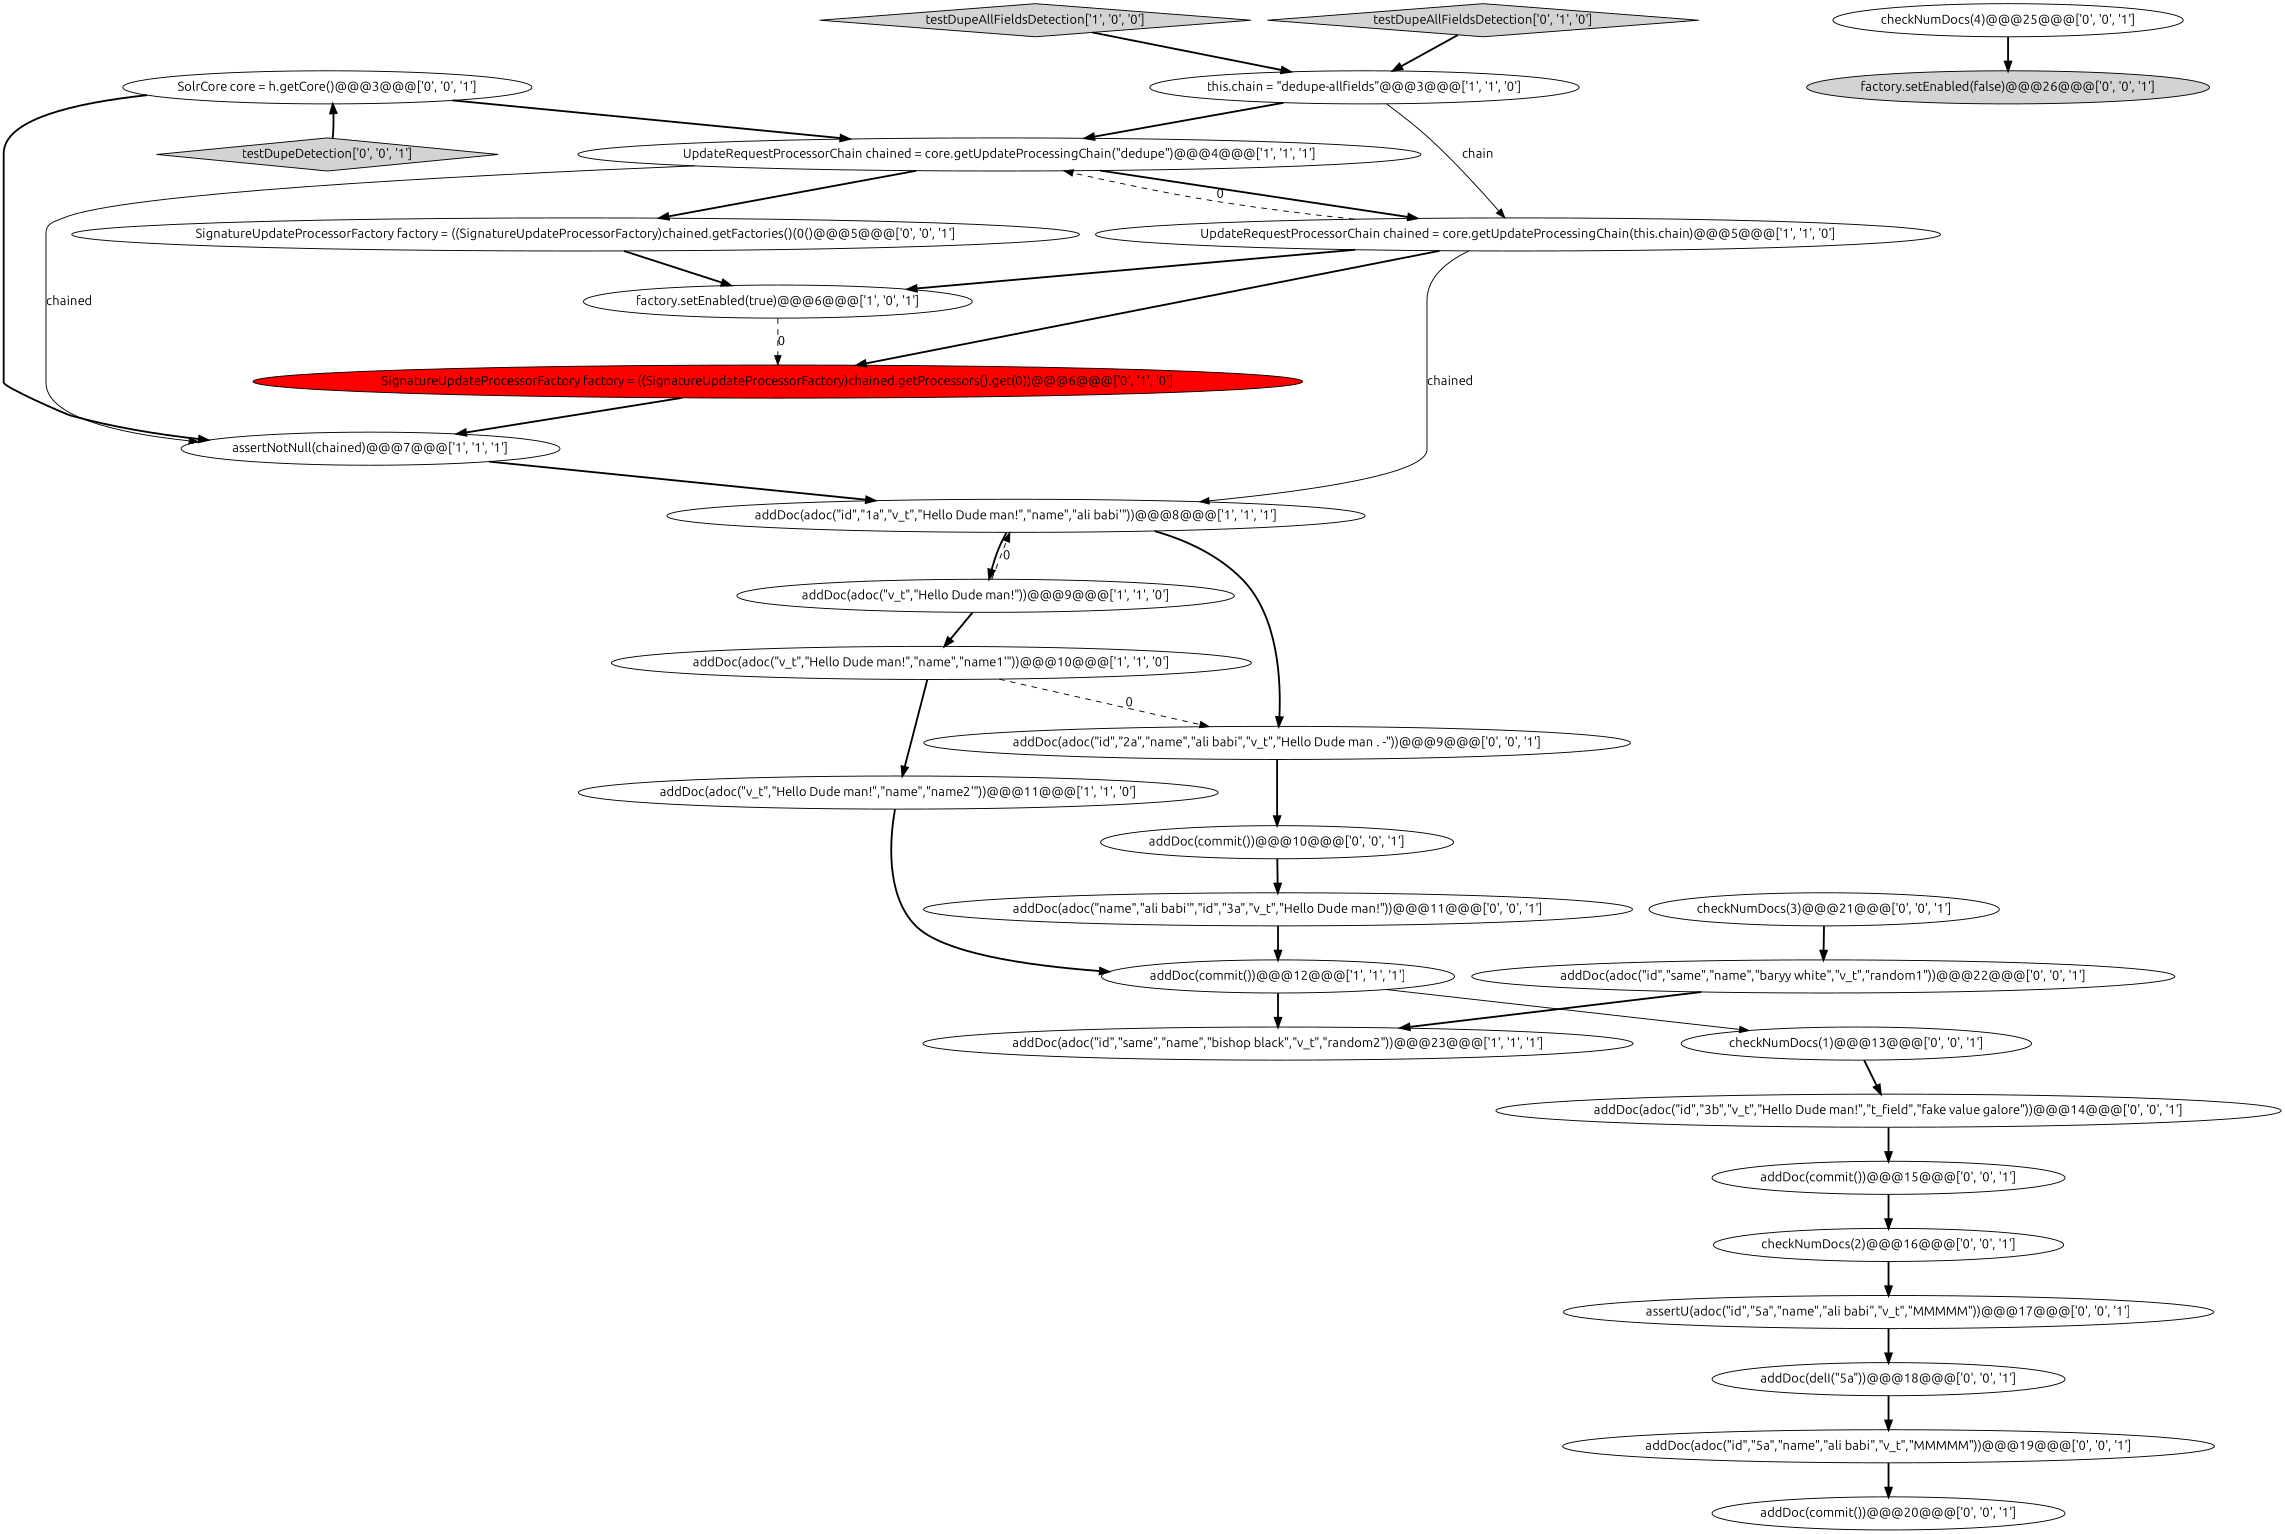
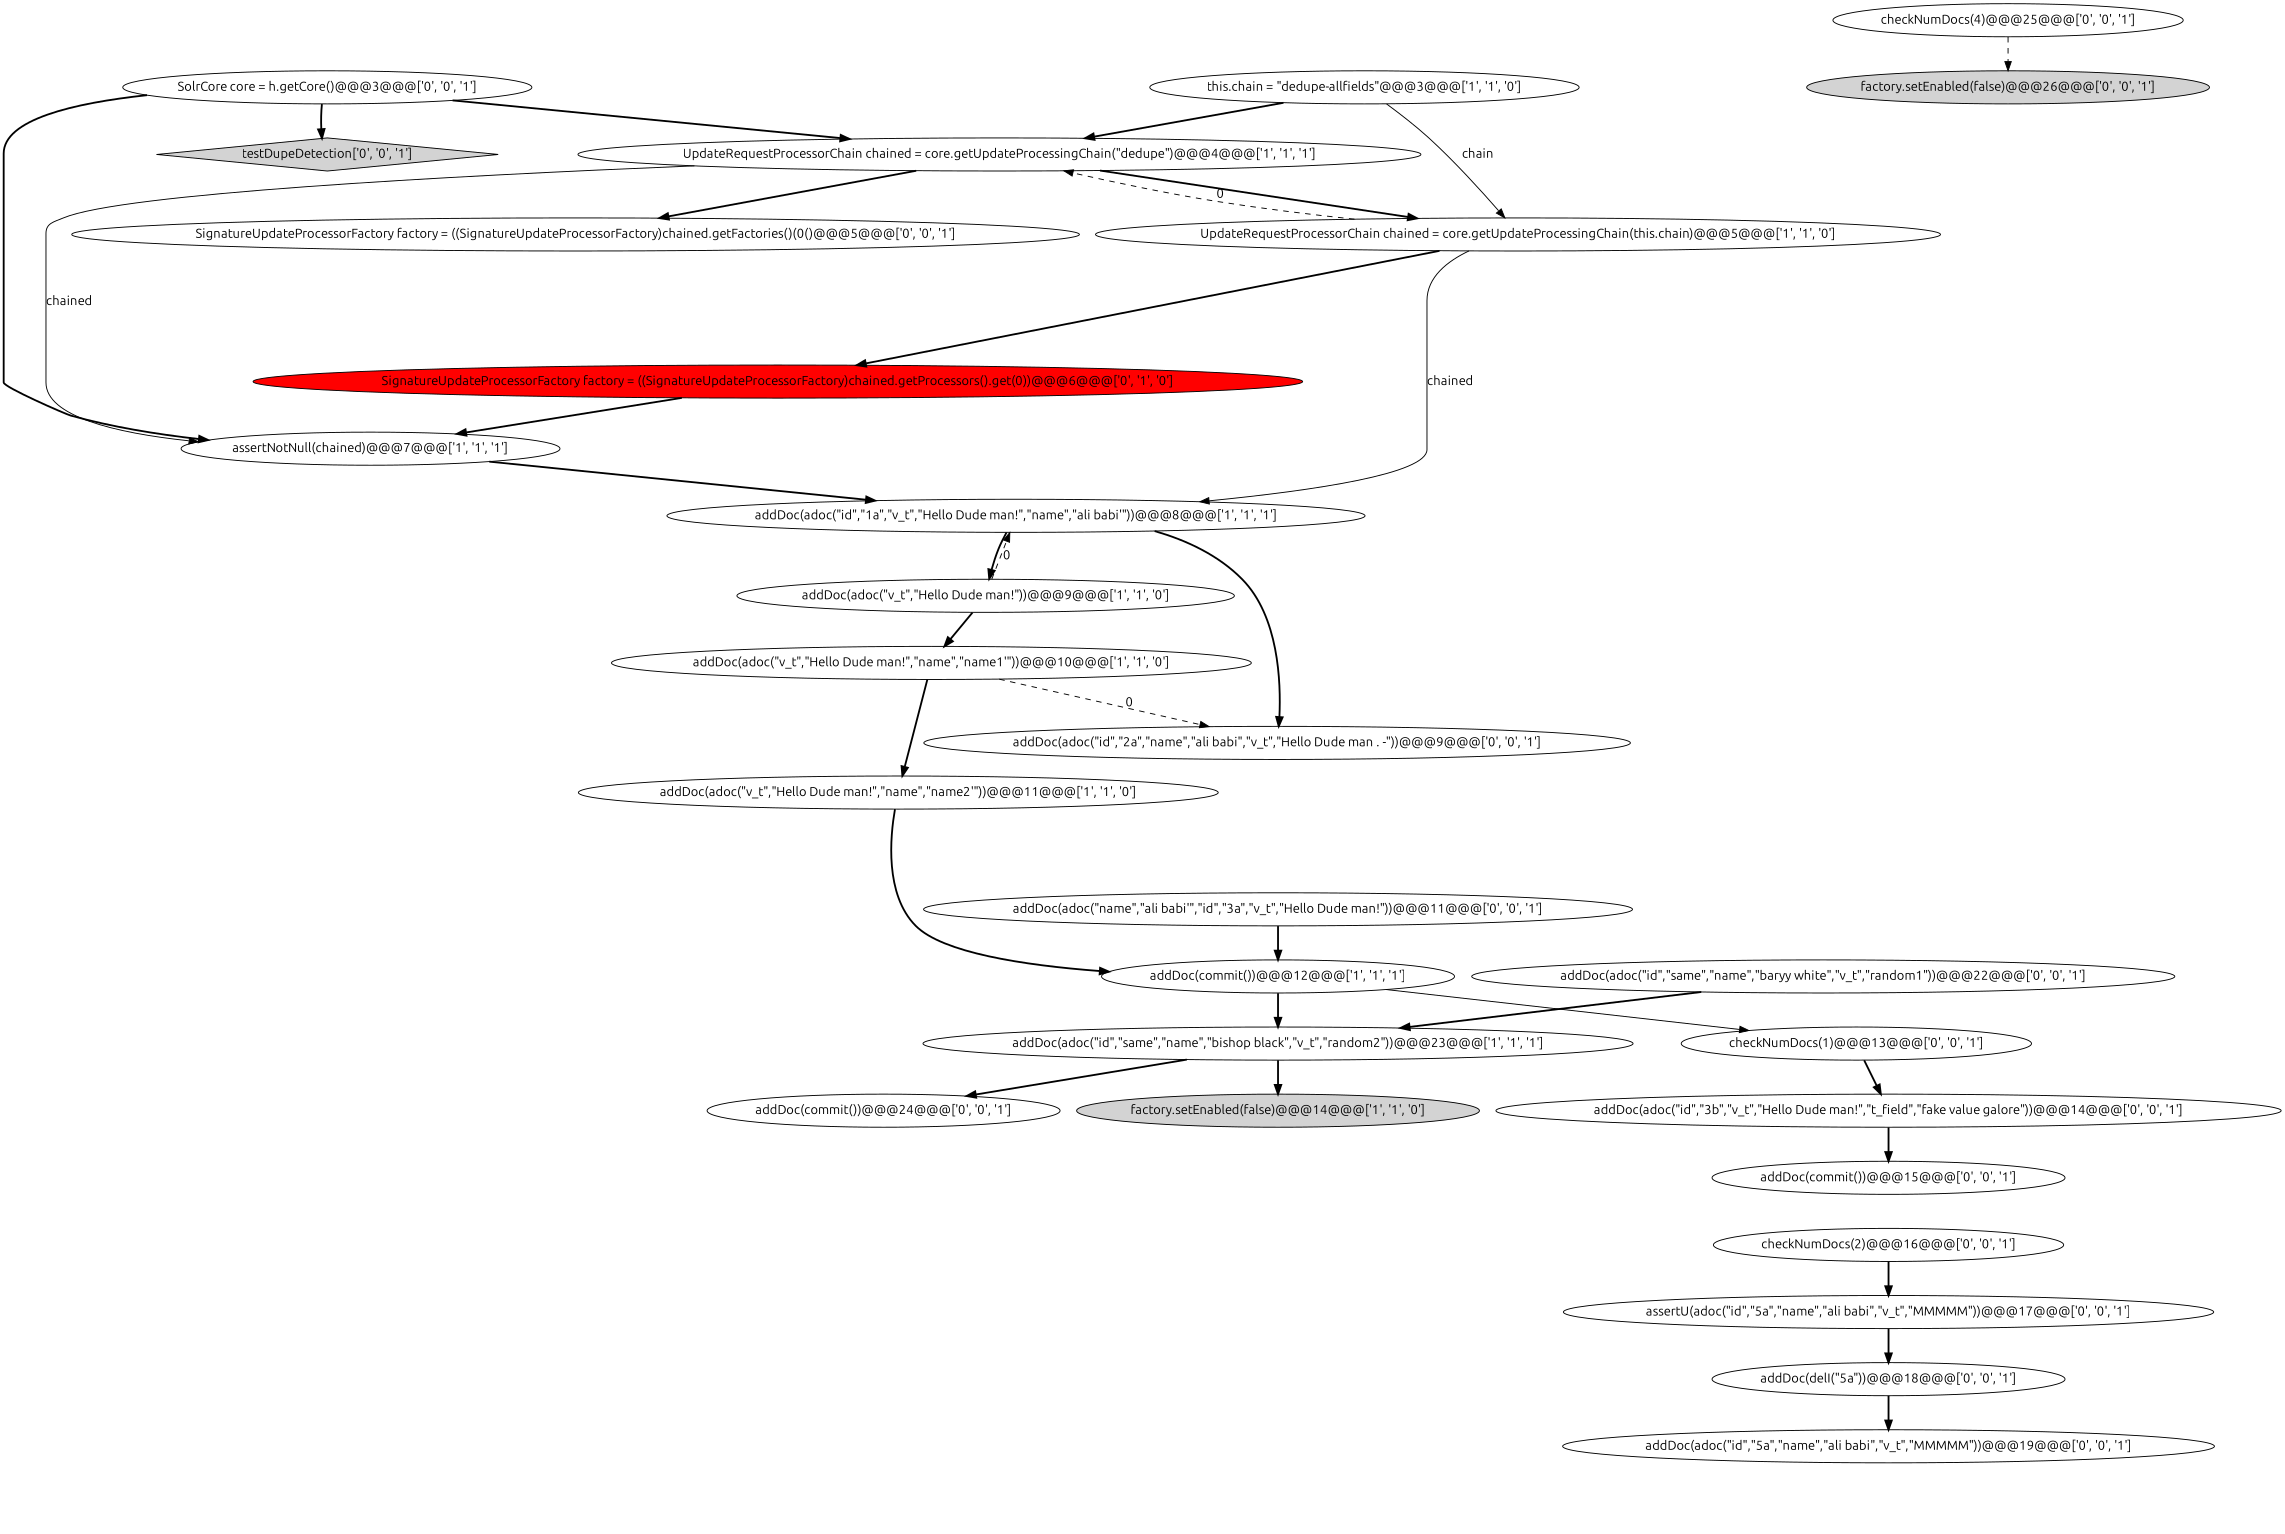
(1035, 20) -> none
(1483, 20) -> none
(2008, 49) -> (2008, 49)
(333, 126) -> (321, 117)
(778, 302) -> none
(1277, 842) -> none
(1824, 909) -> none
none -> (884, 1111)
none -> (1278, 1111)
(1889, 1207) -> none
(1889, 1513) -> none
